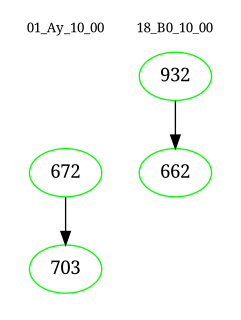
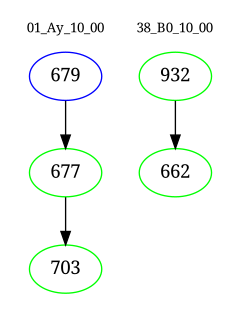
(175, 29) -> (175, 29)
none -> (66, 76)
(66, 173) -> (66, 173)
